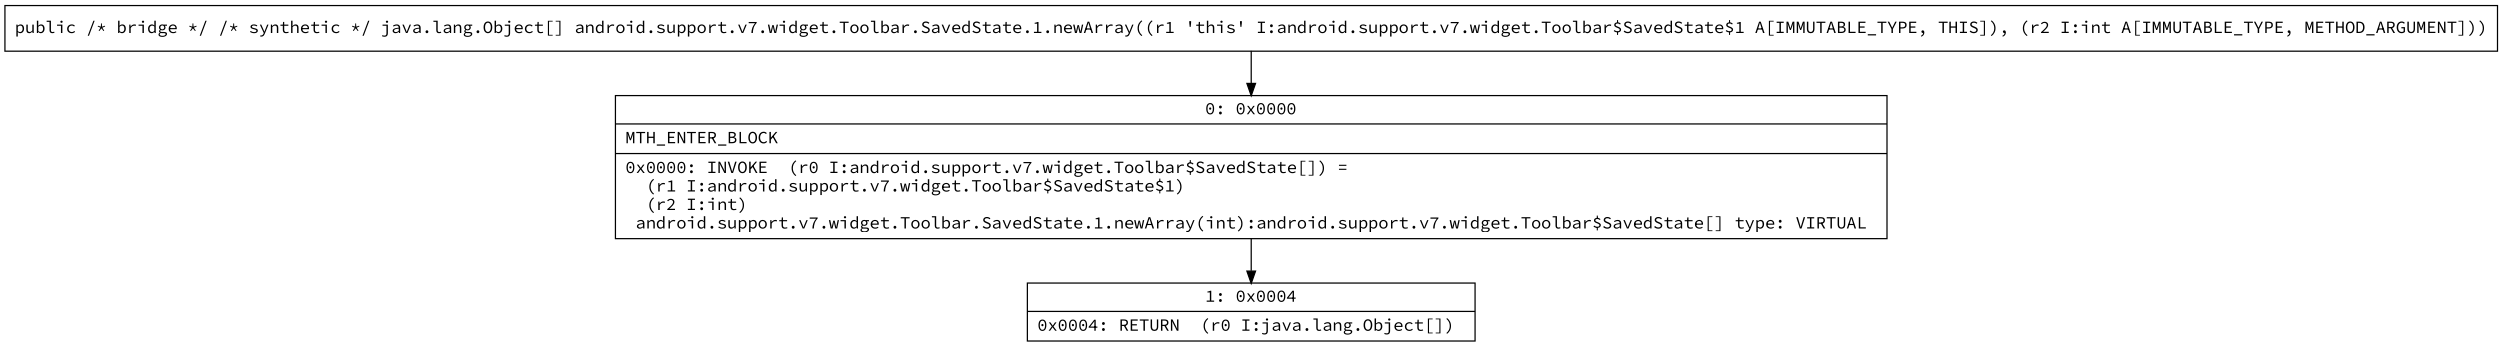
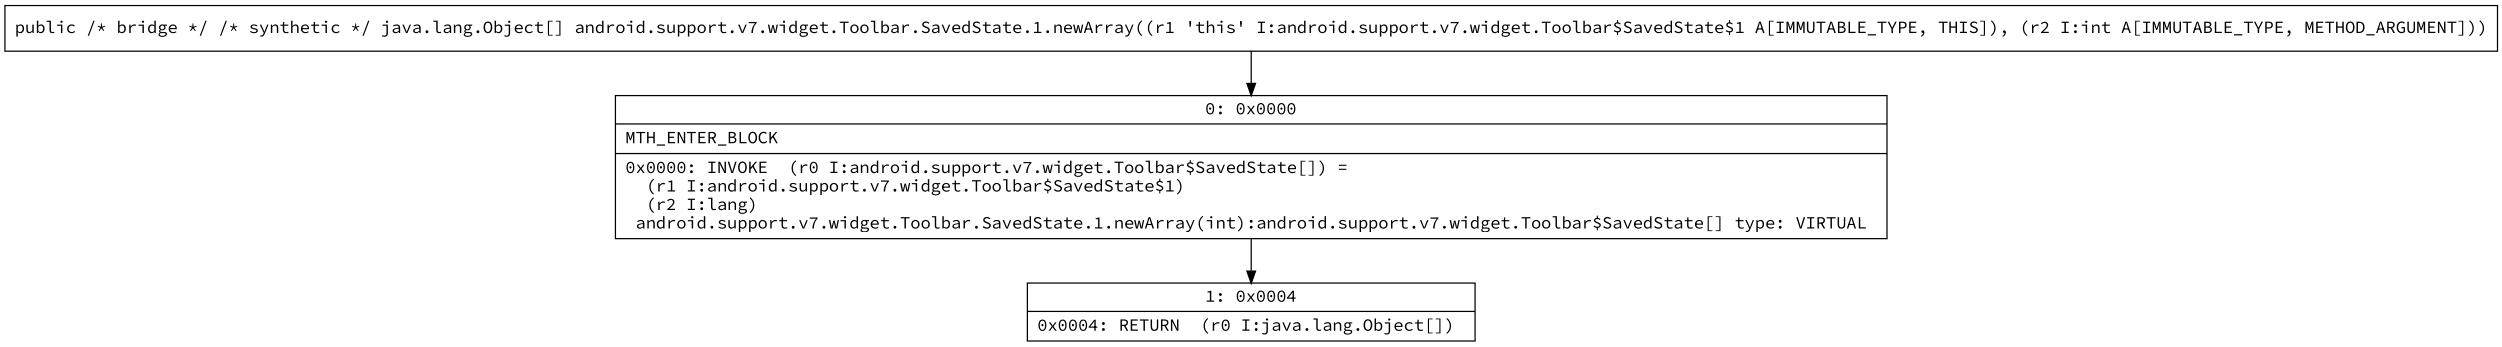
(687, 205) -> (692, 205)
